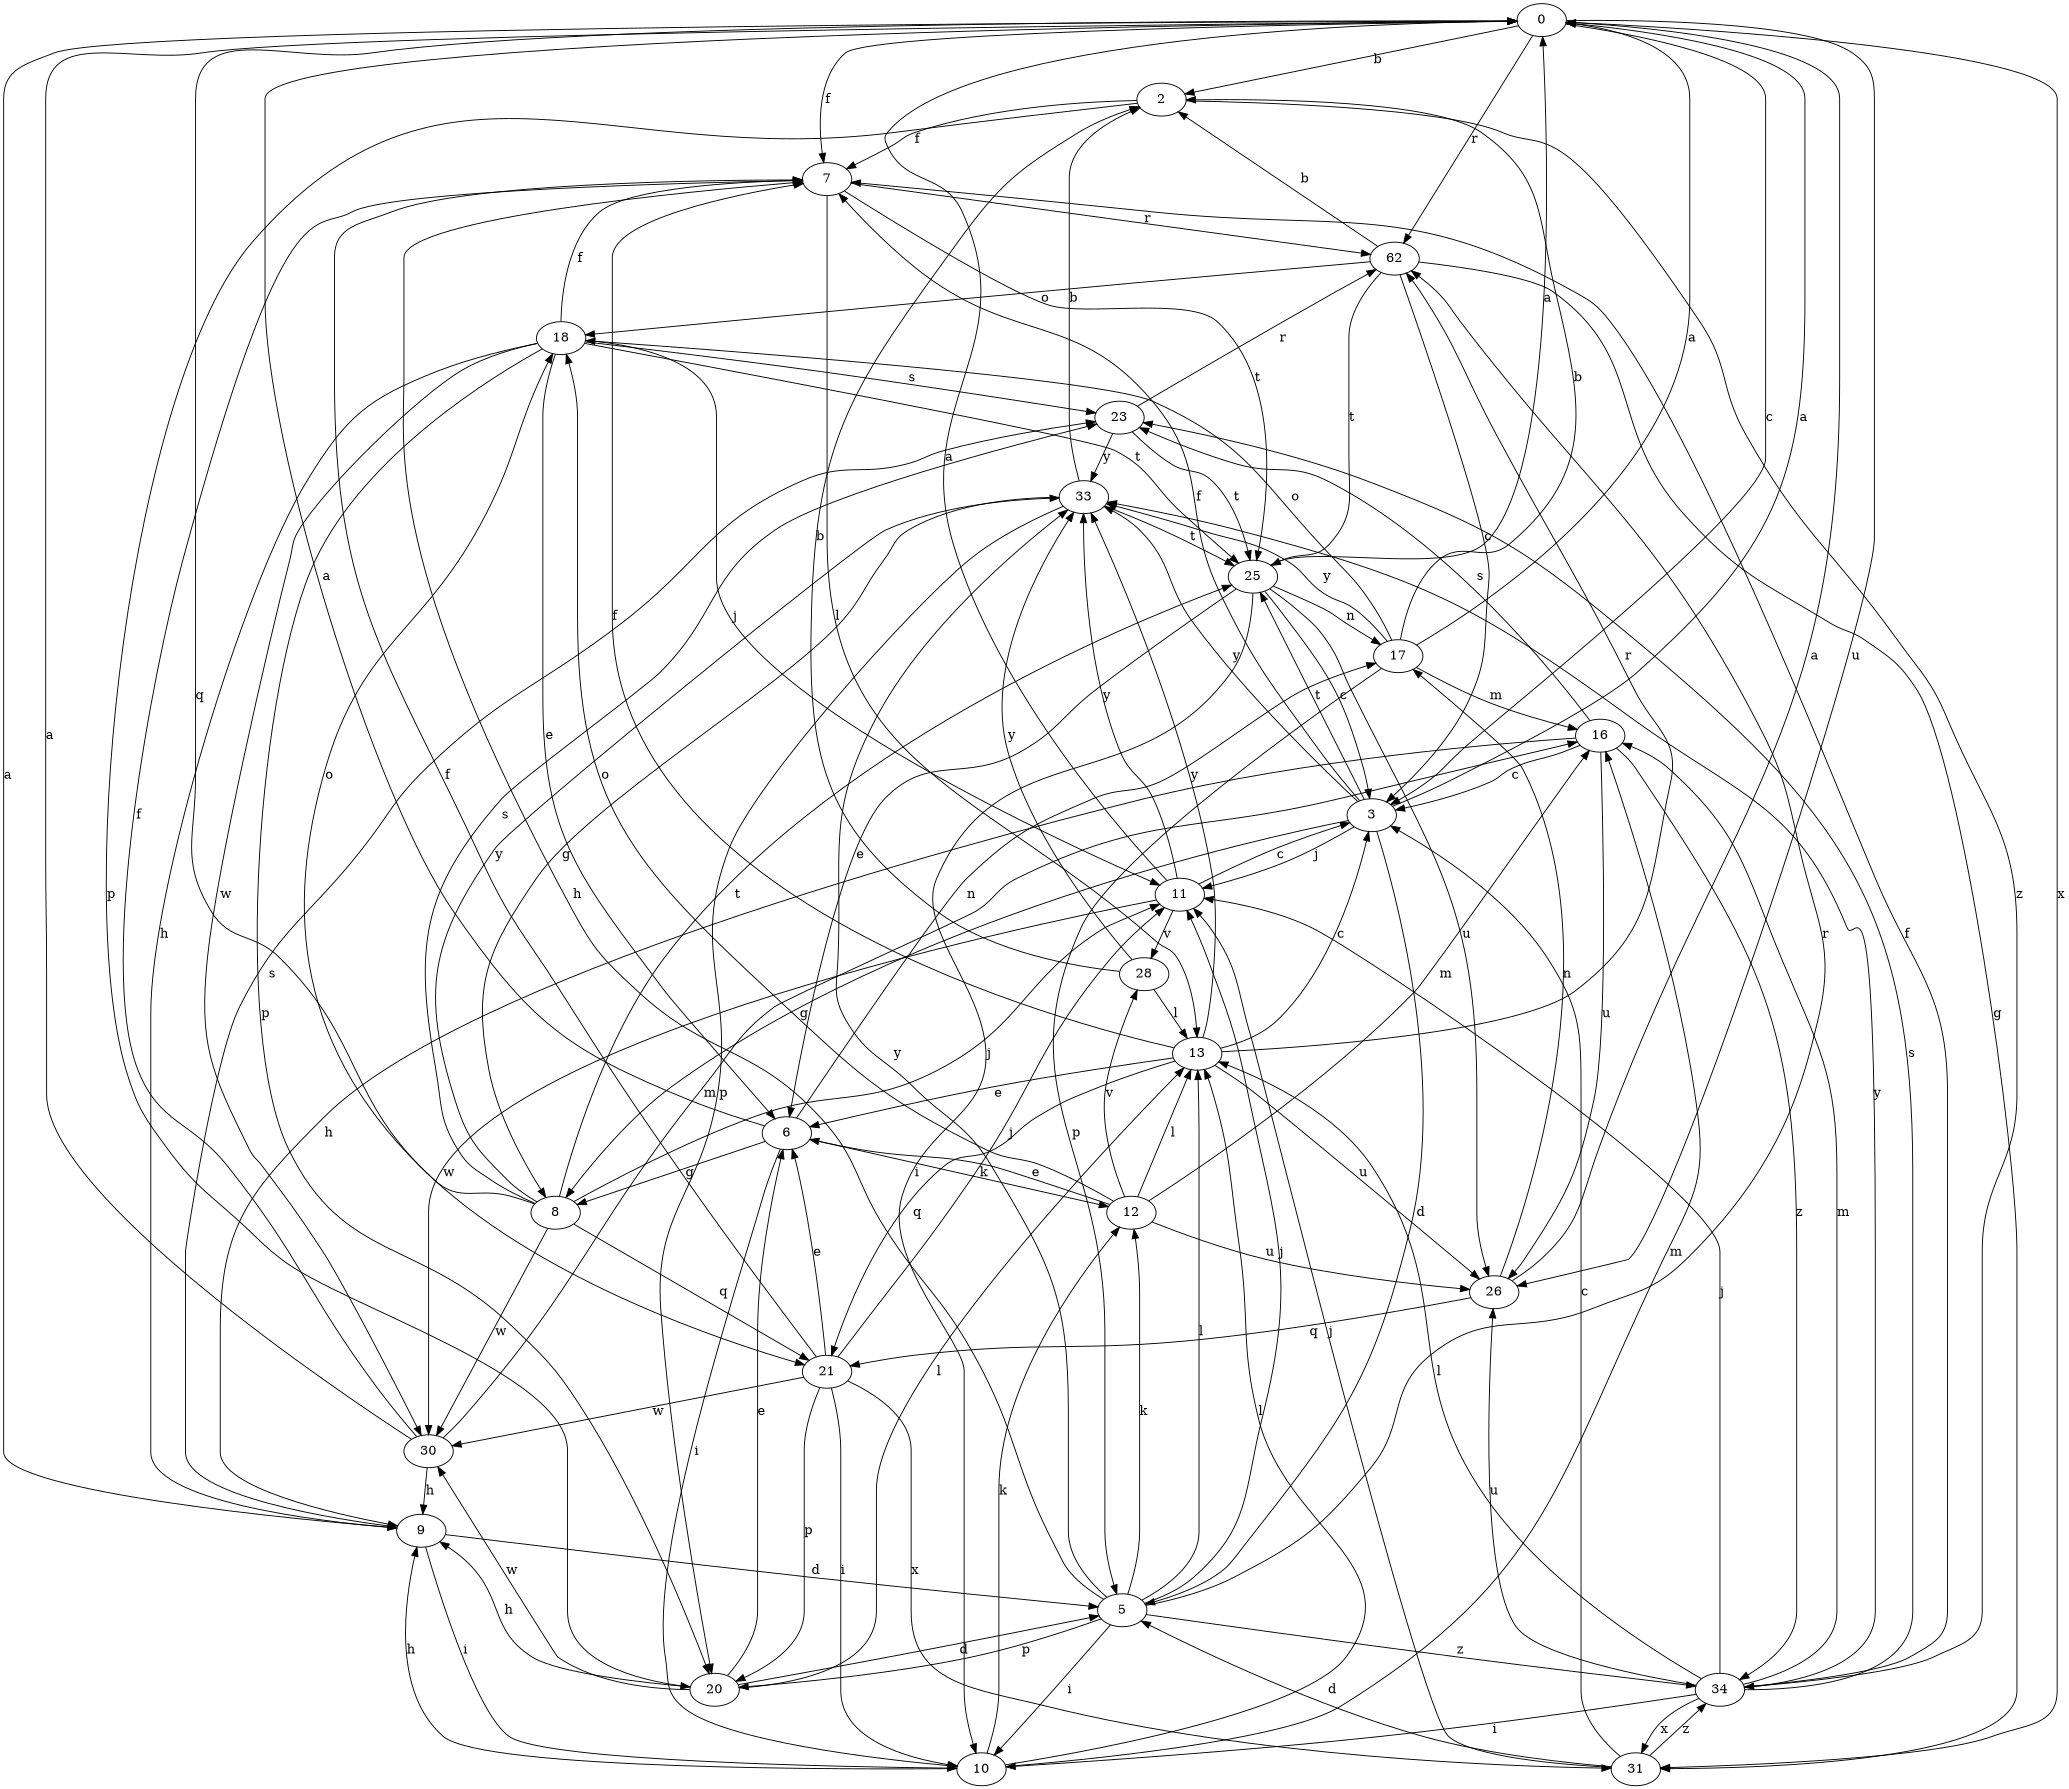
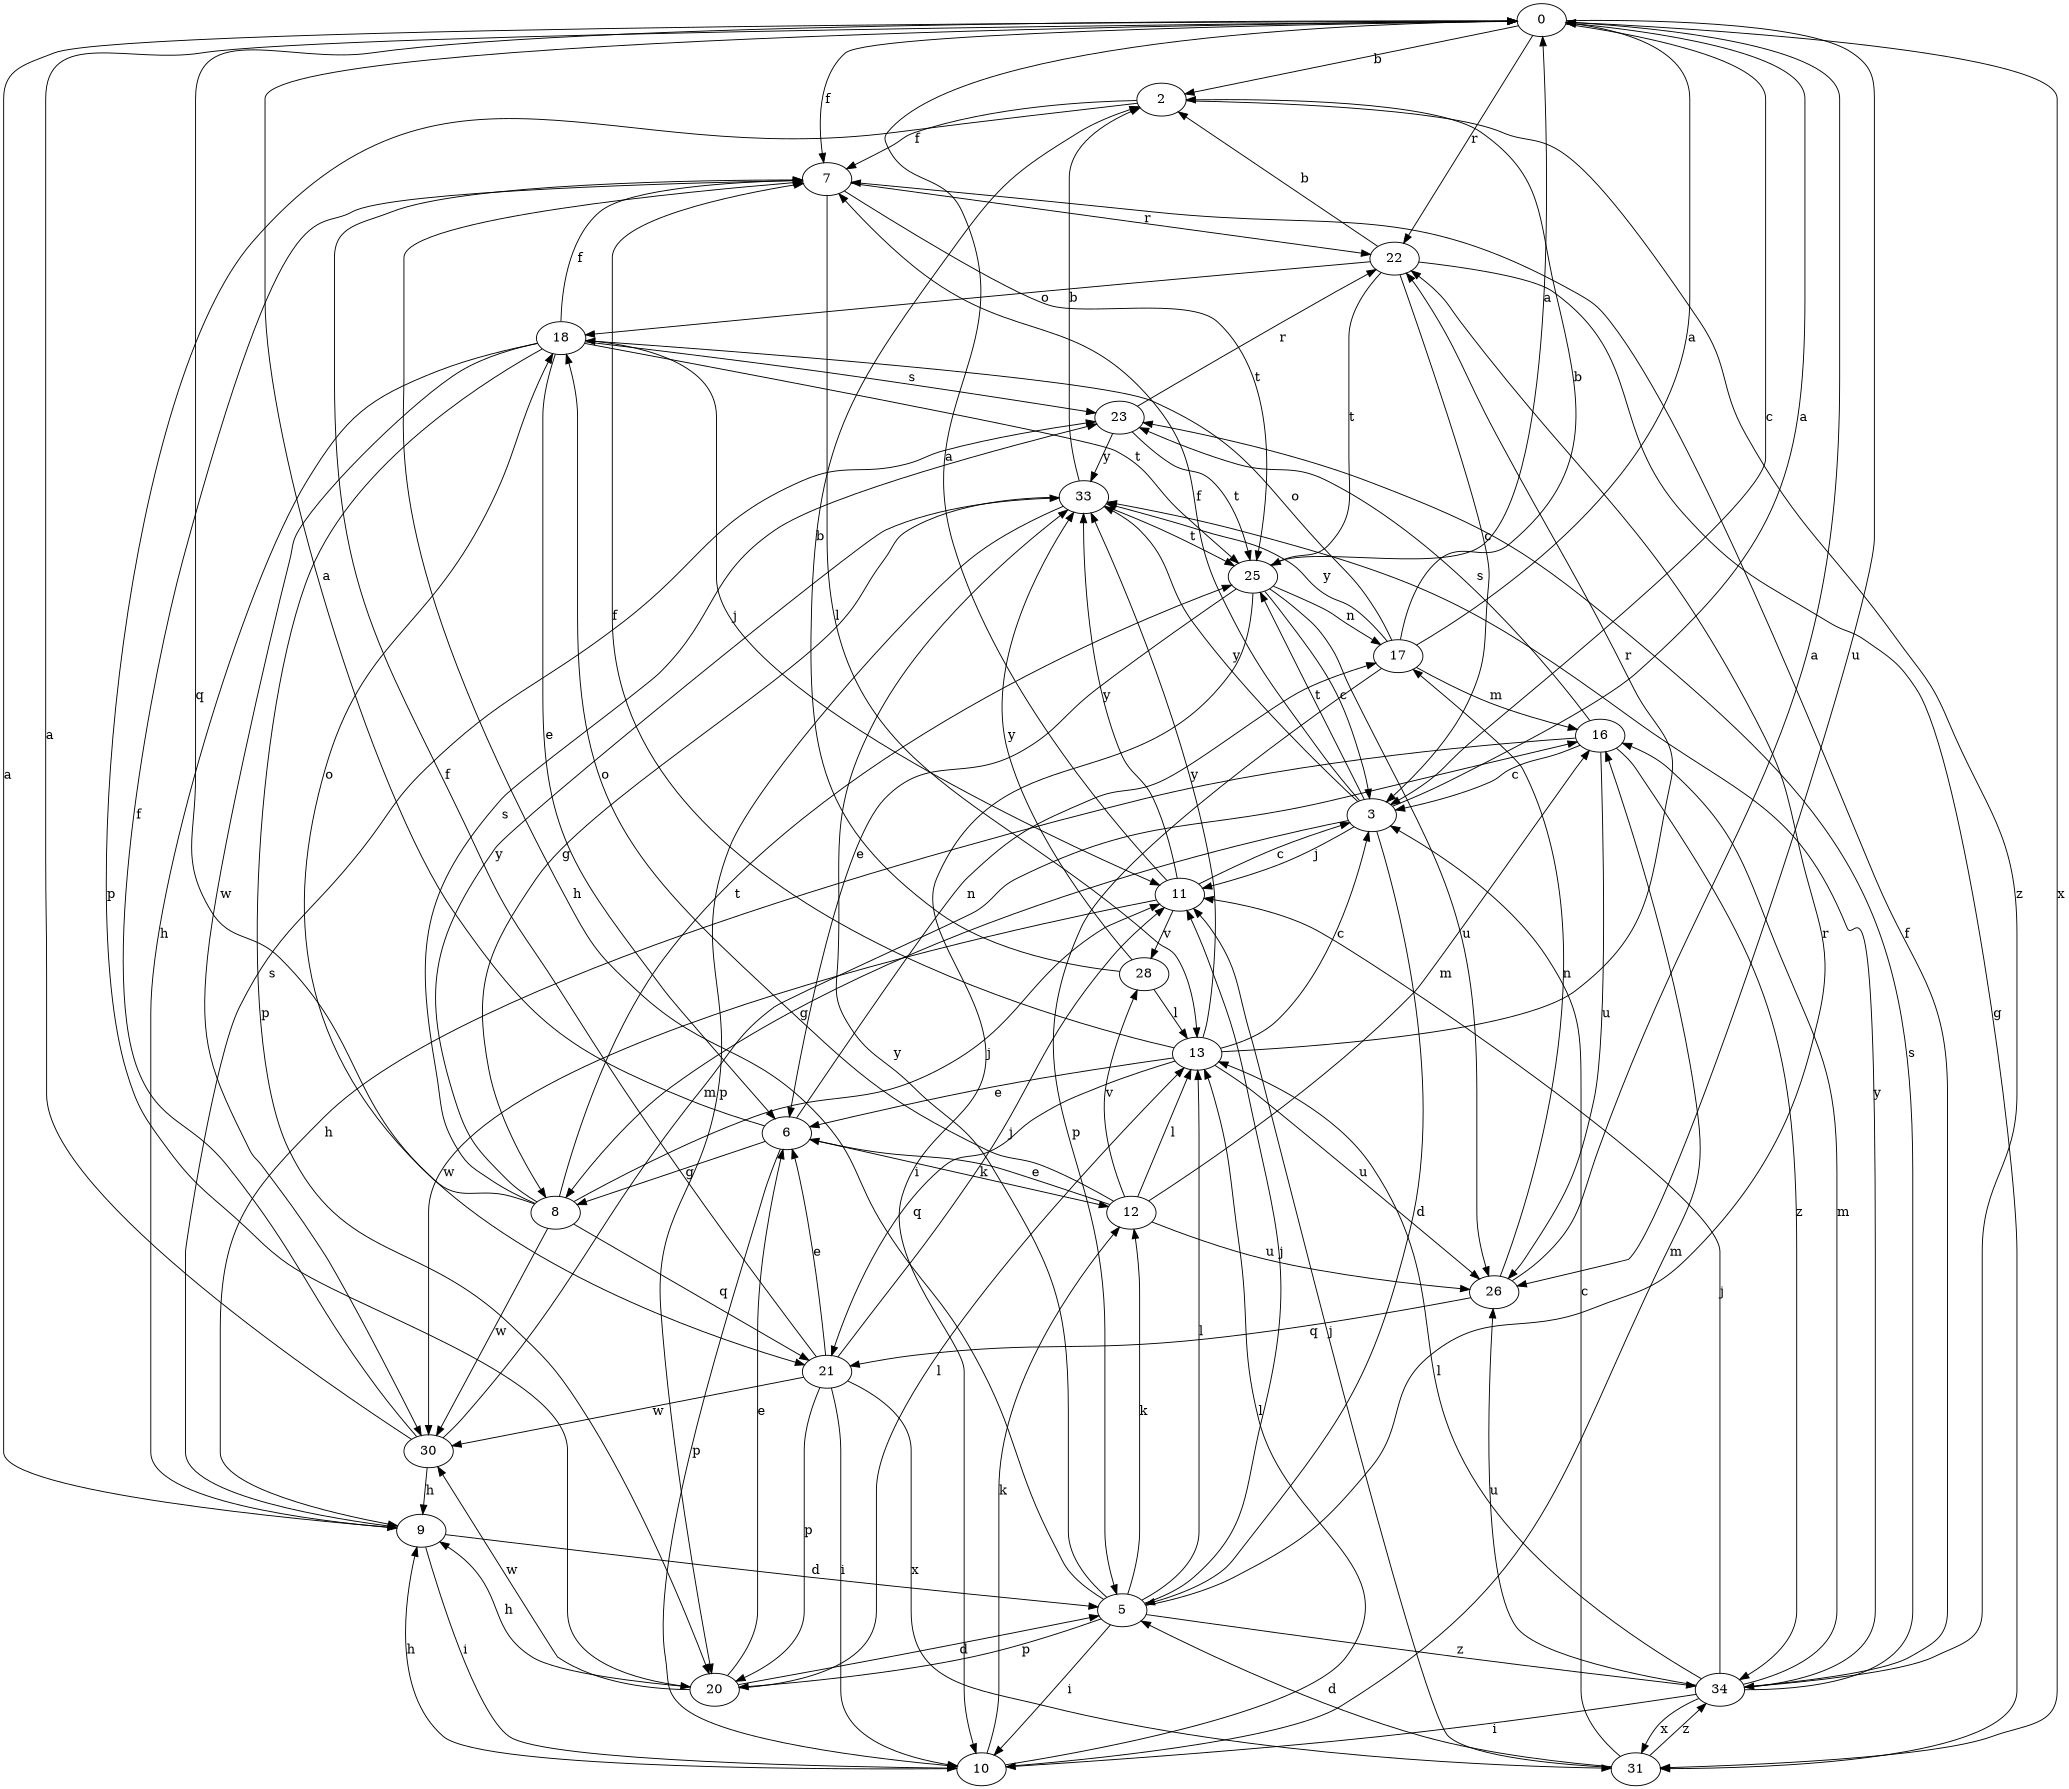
(1395, 259) -> (1395, 259)
(697, 1451) -> (697, 1451)
